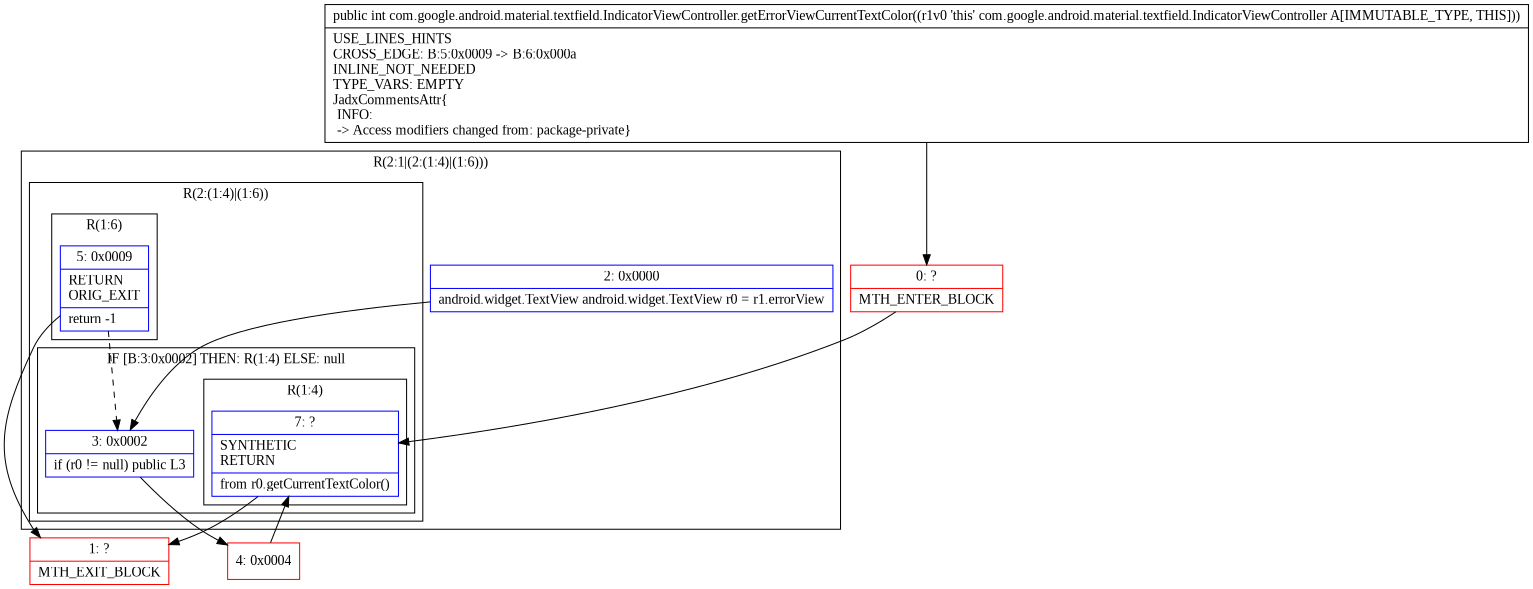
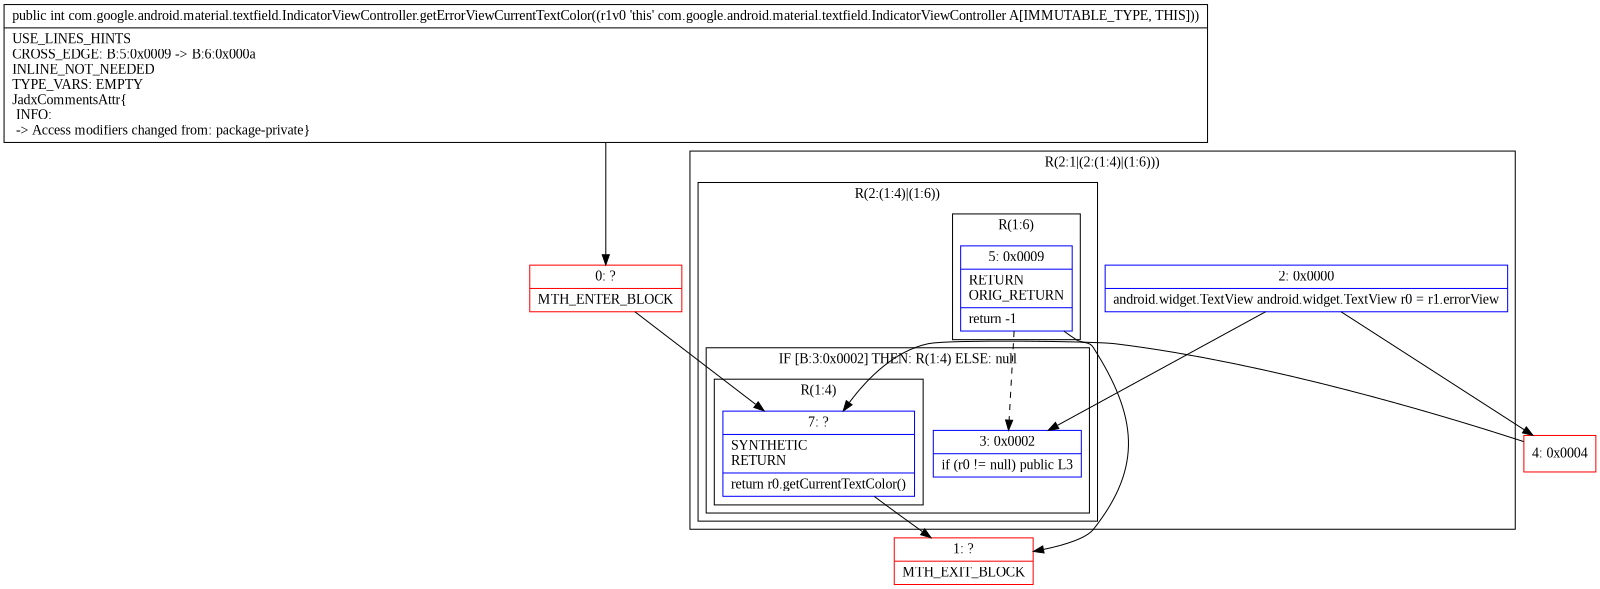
(104, 296) -> (1016, 296)
(305, 484) -> (819, 484)
(171, 507) -> (1433, 371)
